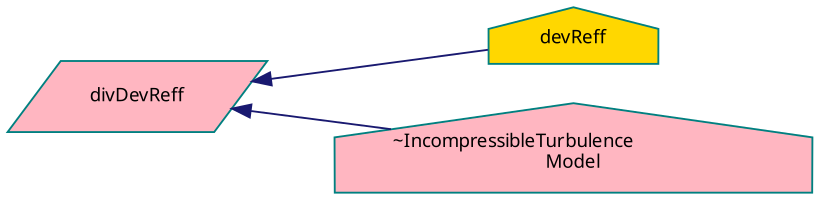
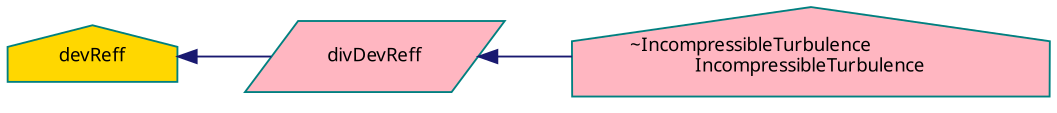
(379, 64) -> (234, 57)
(573, 153) -> (811, 57)
